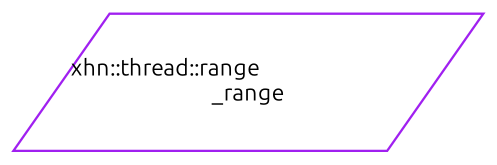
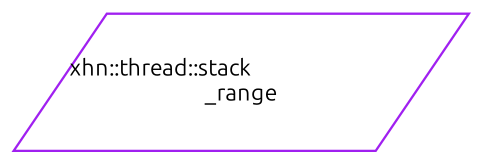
(248, 82) -> (241, 82)
